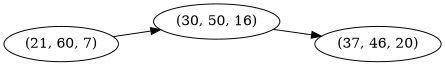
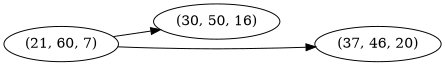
(292, 32) -> (212, 49)
